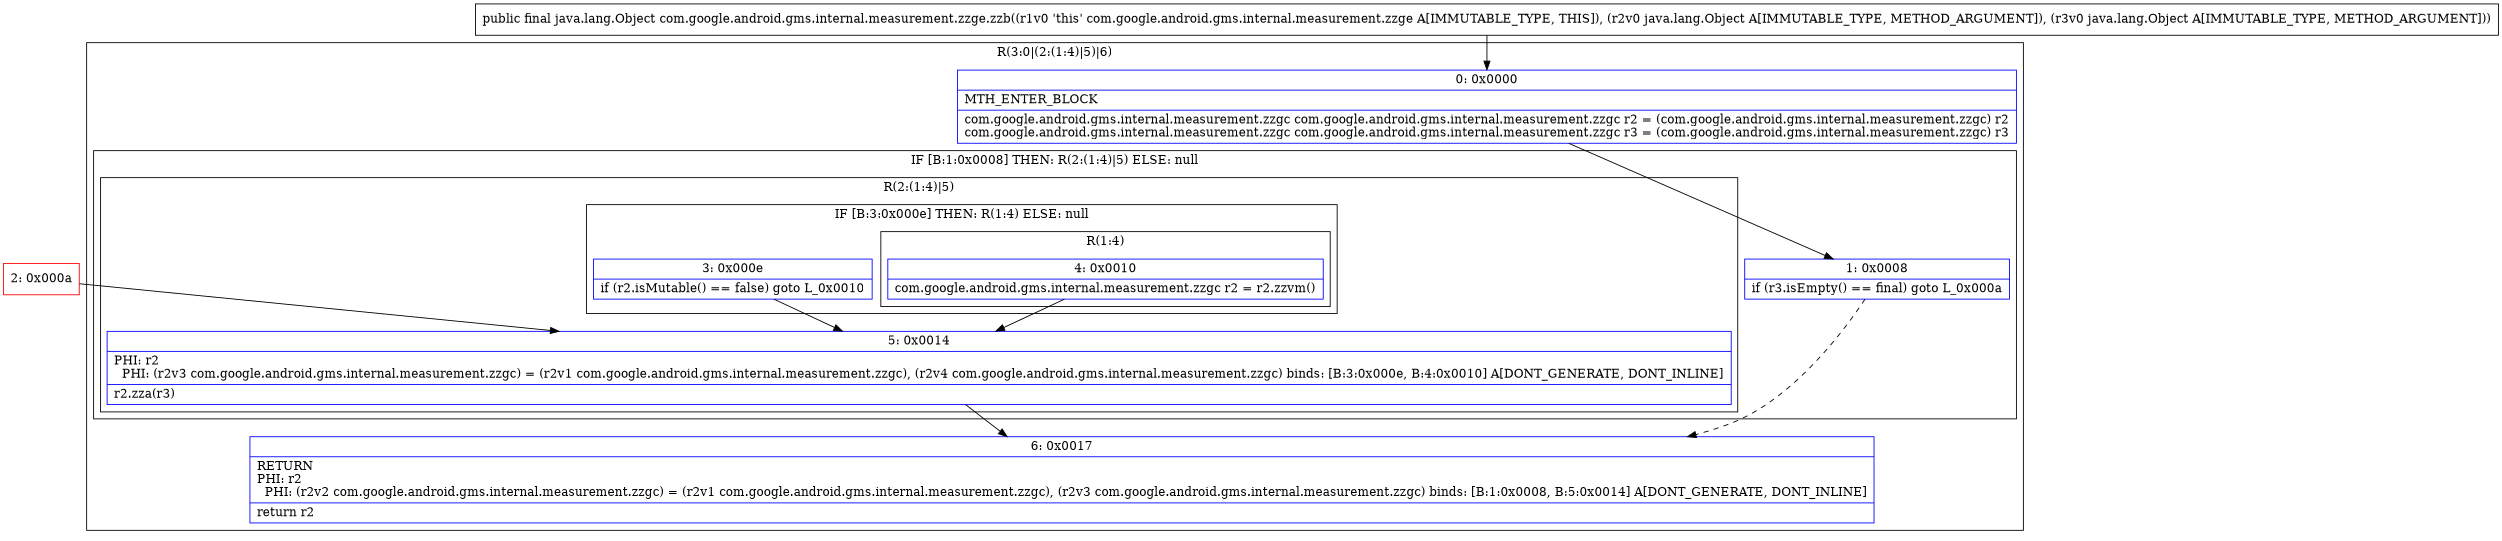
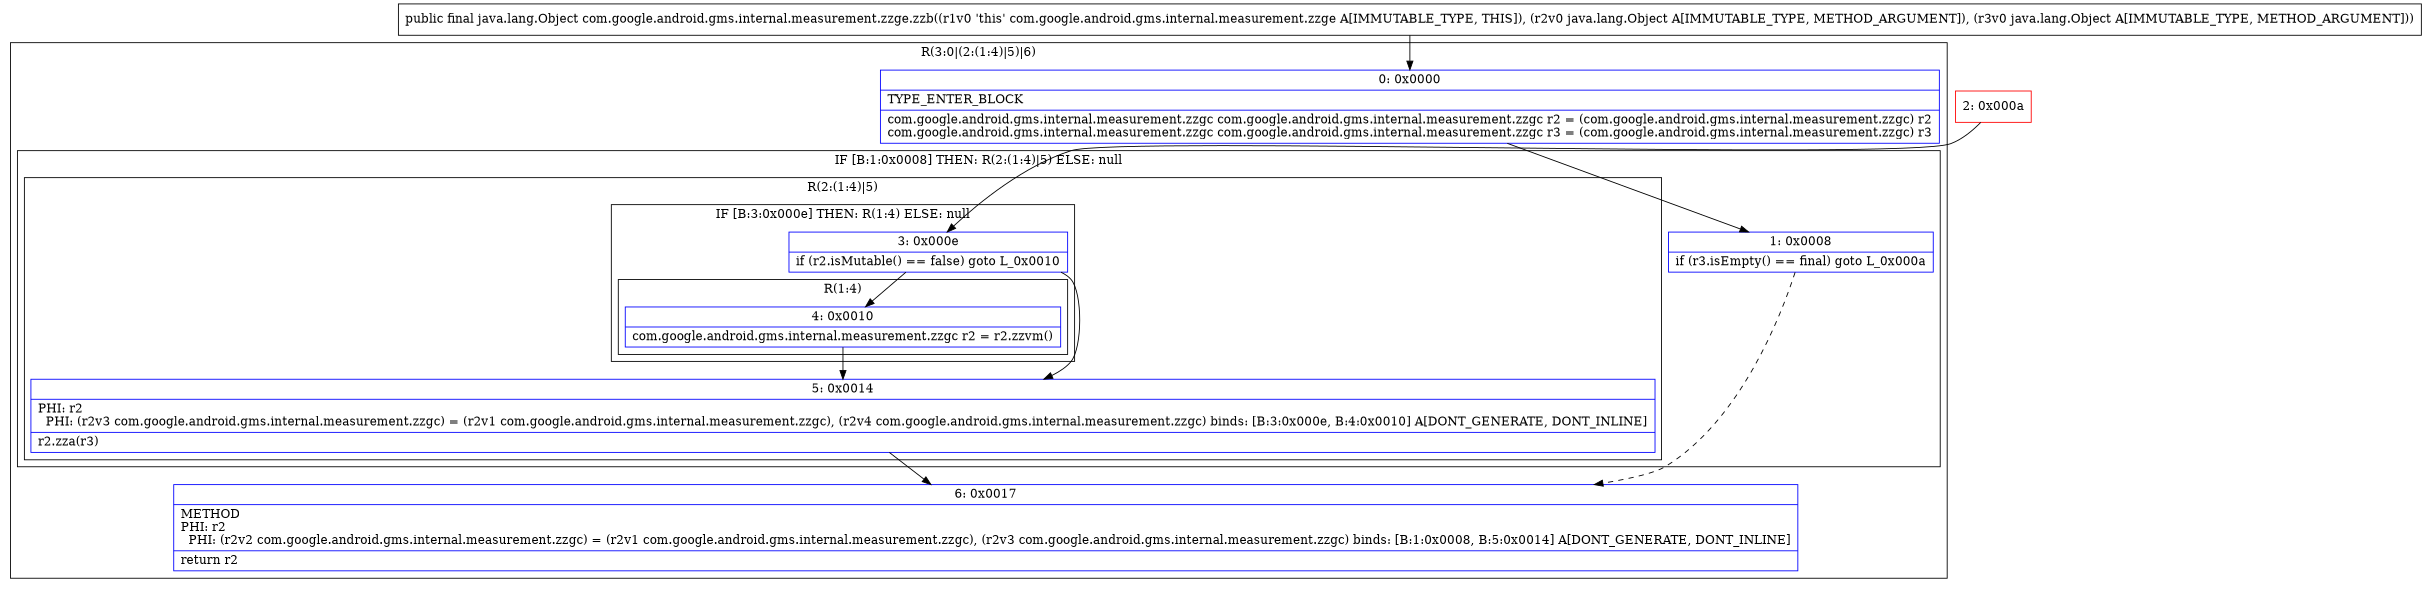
(1032, 100) -> (956, 100)
none -> (889, 287)
(315, 307) -> (1459, 147)
(285, 466) -> (211, 514)
